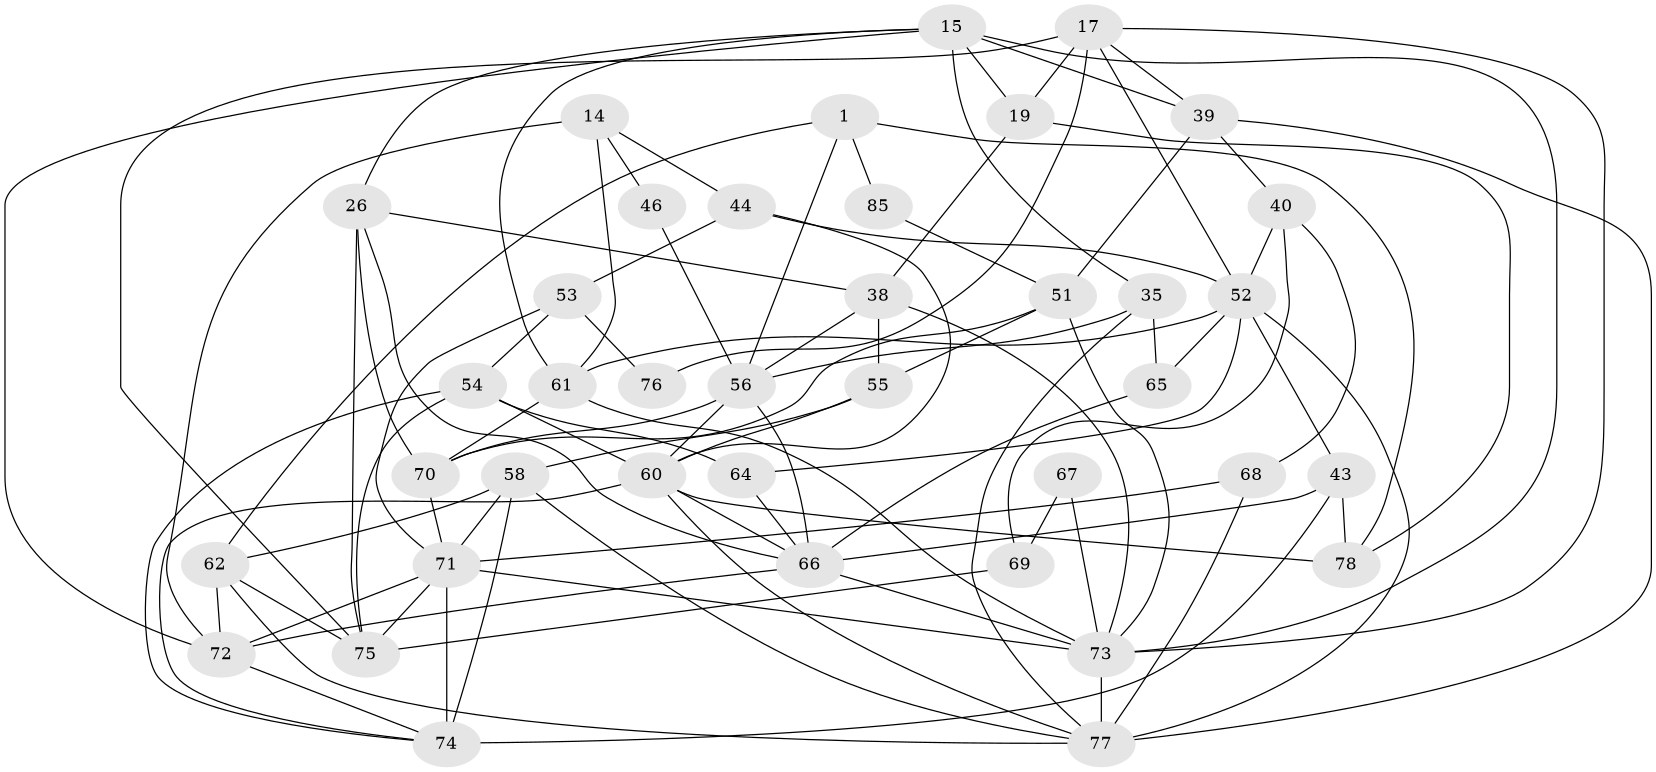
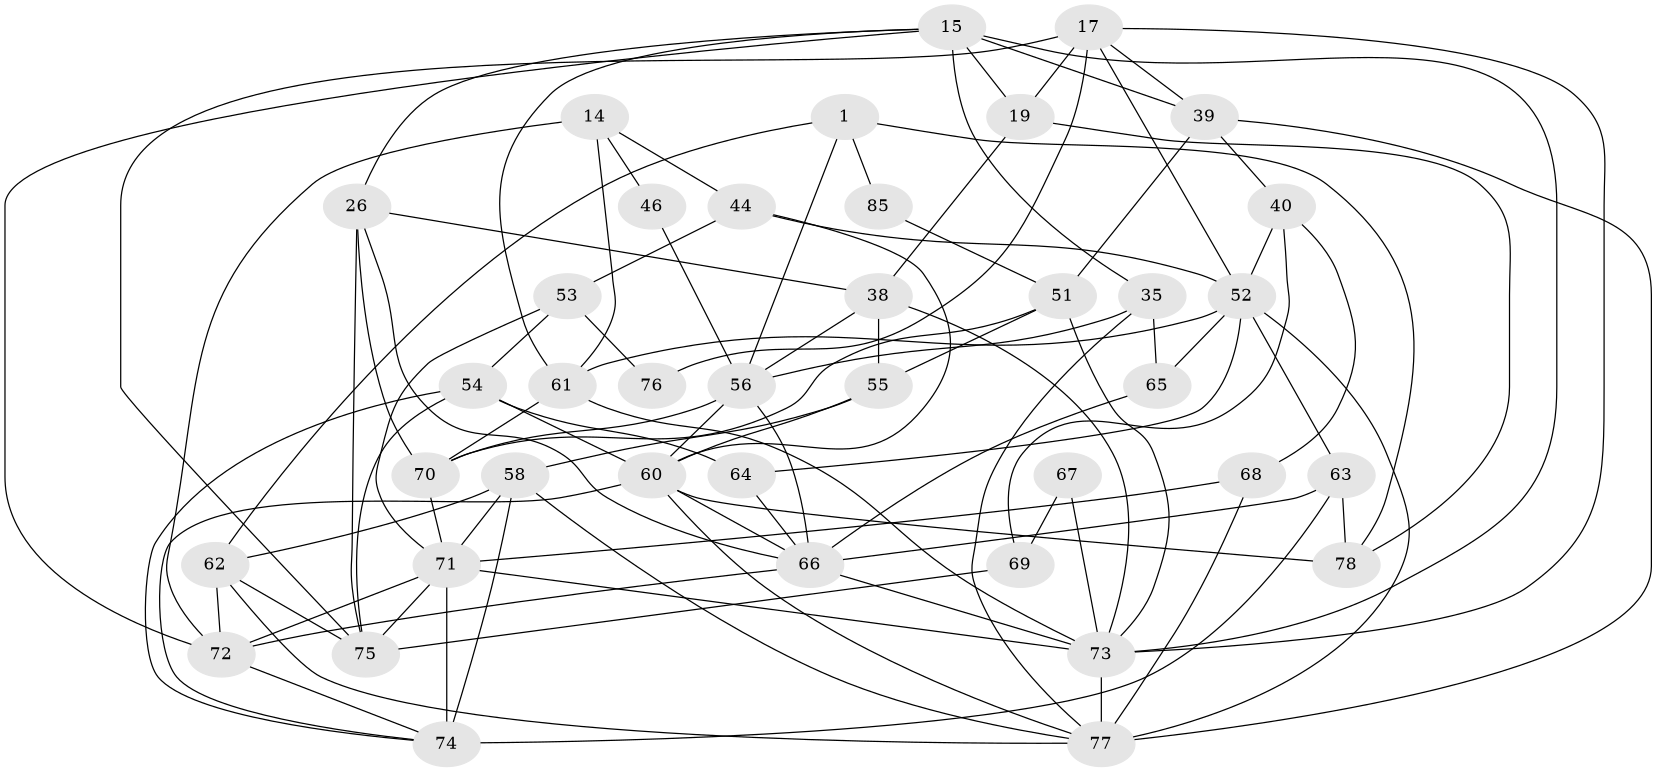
(1342, 475) -> (1342, 475)
